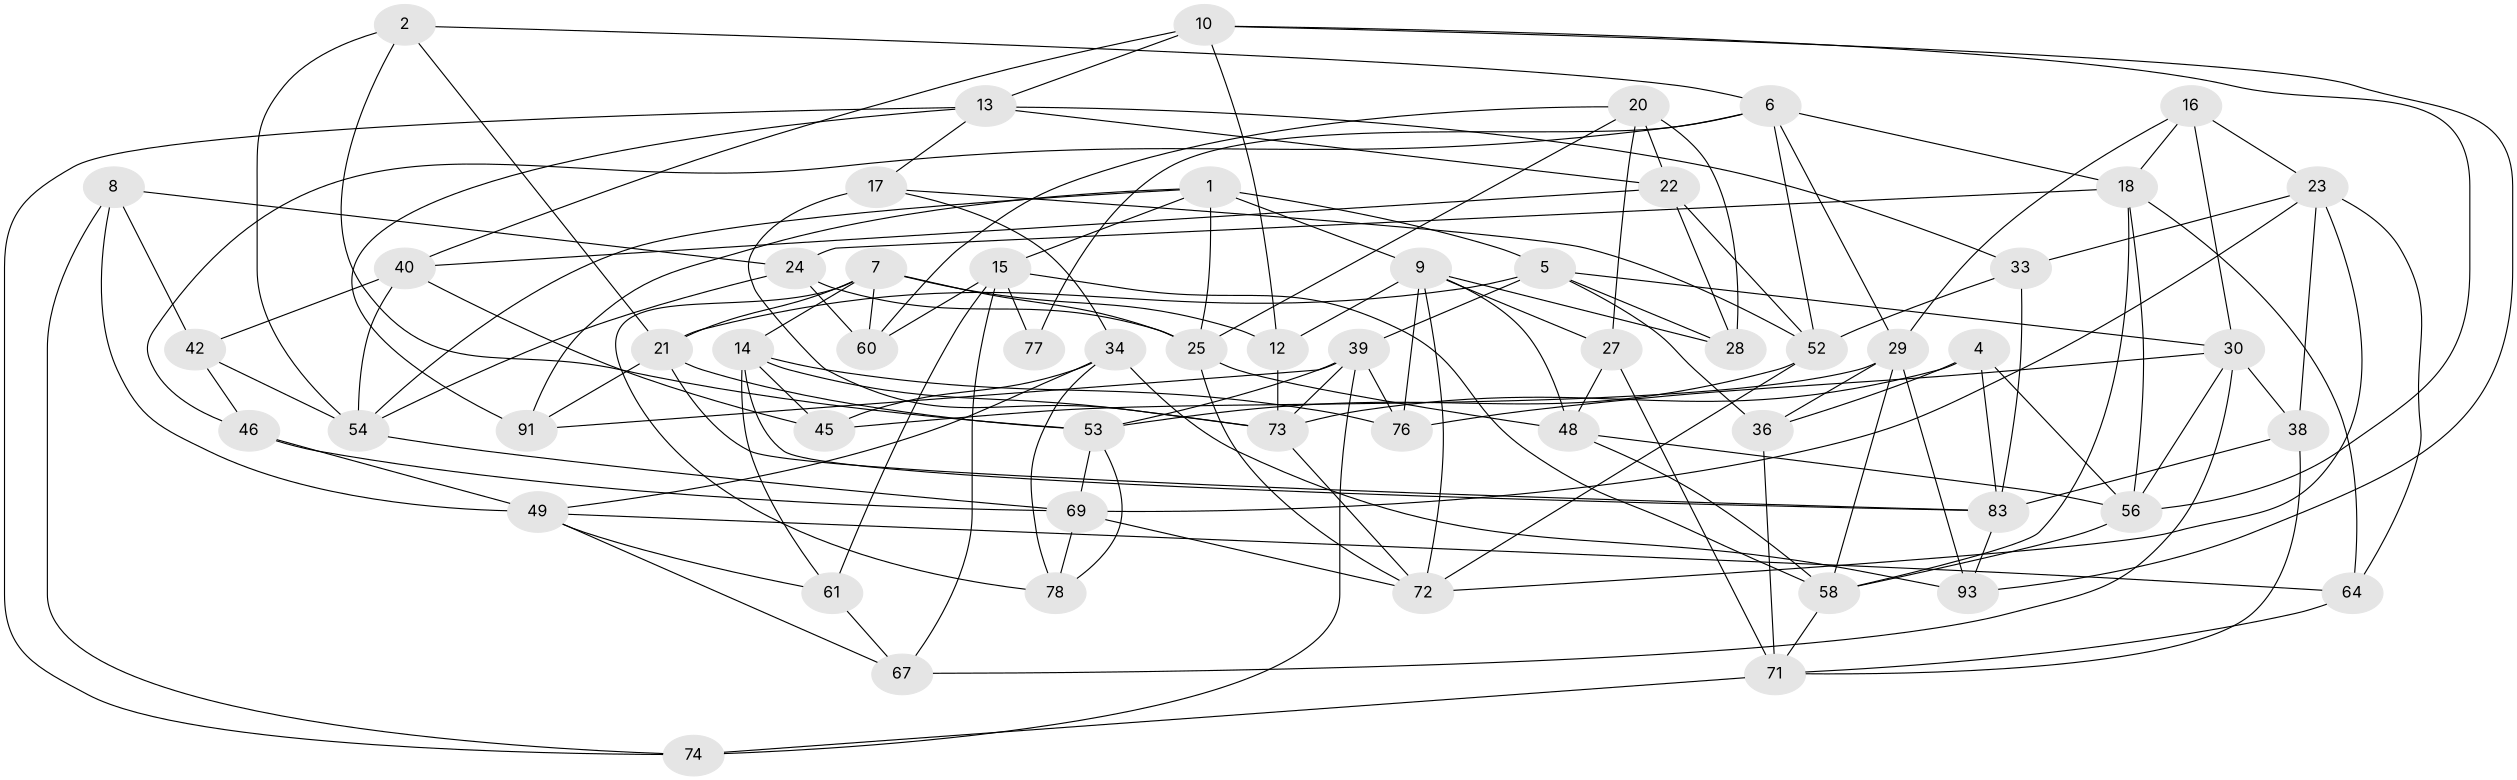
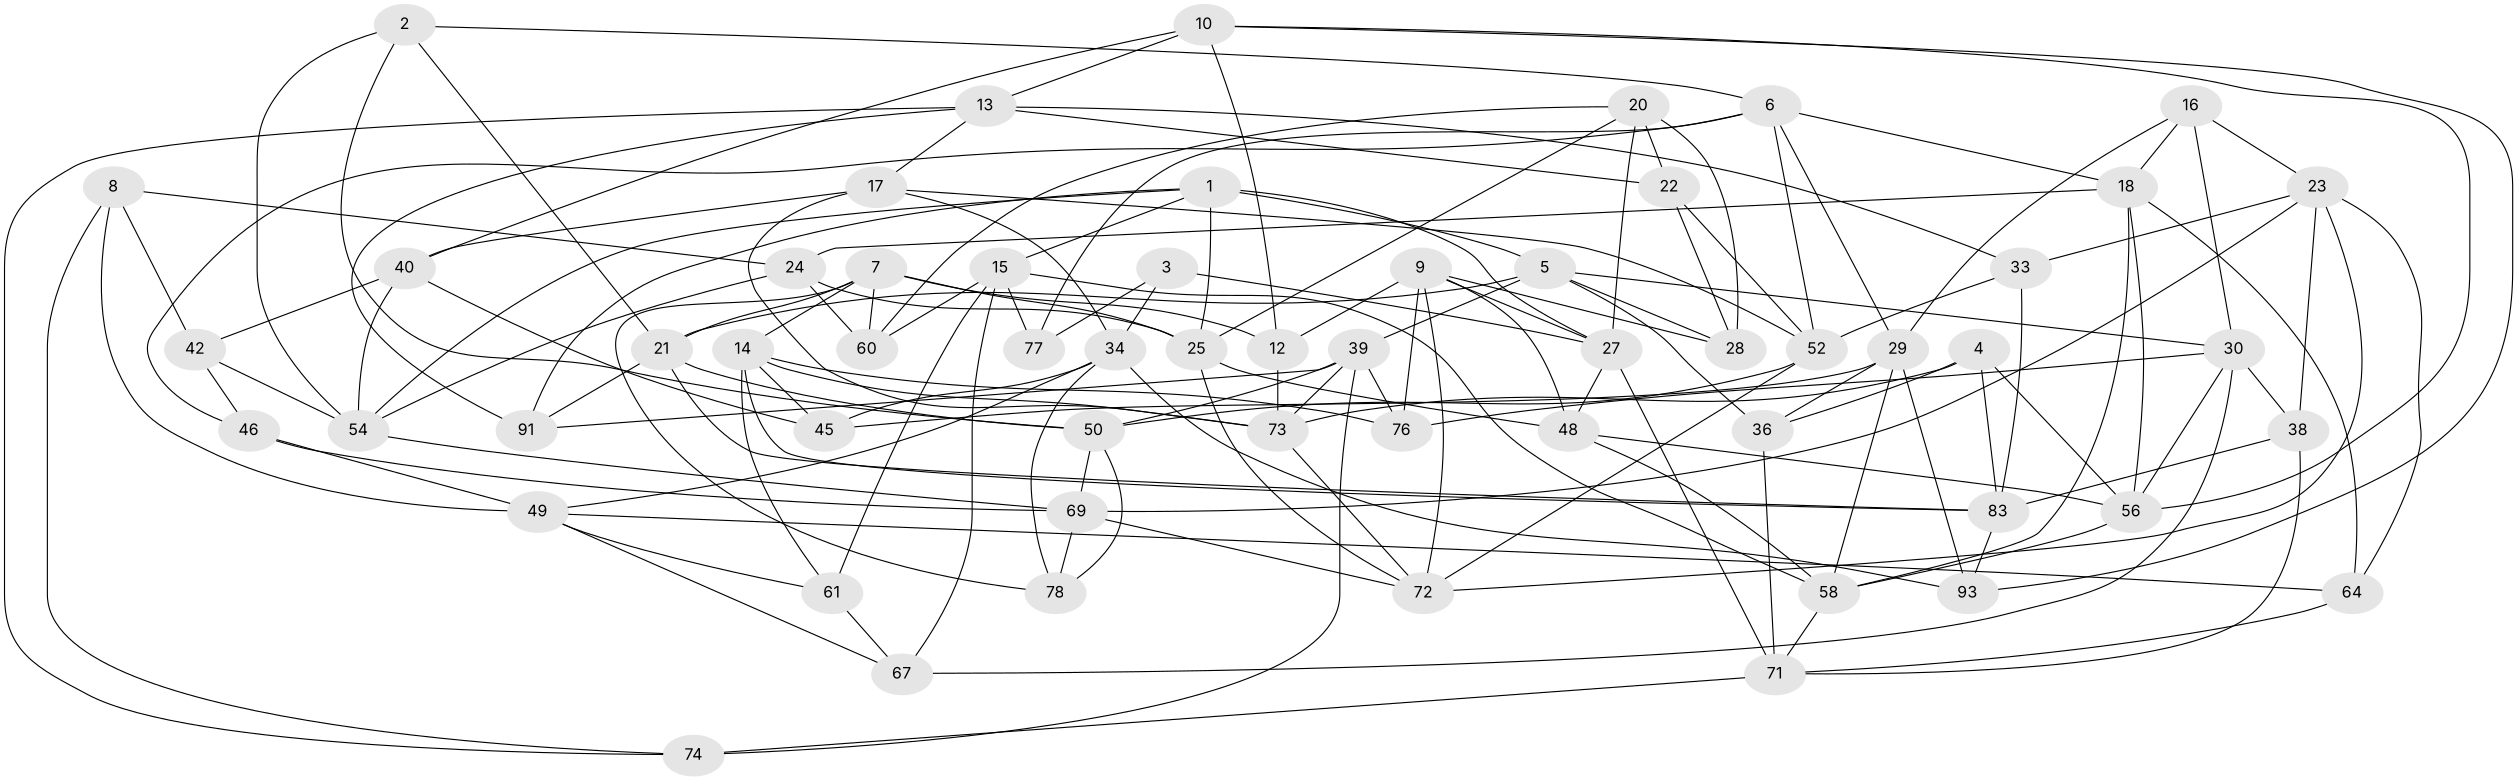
(1037, 228) -> (637, 219)
(1327, 232) -> (1445, 240)
none -> (1167, 268)
(1094, 431) -> (1094, 431)
